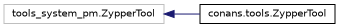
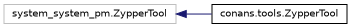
(84, 14) -> (90, 14)
